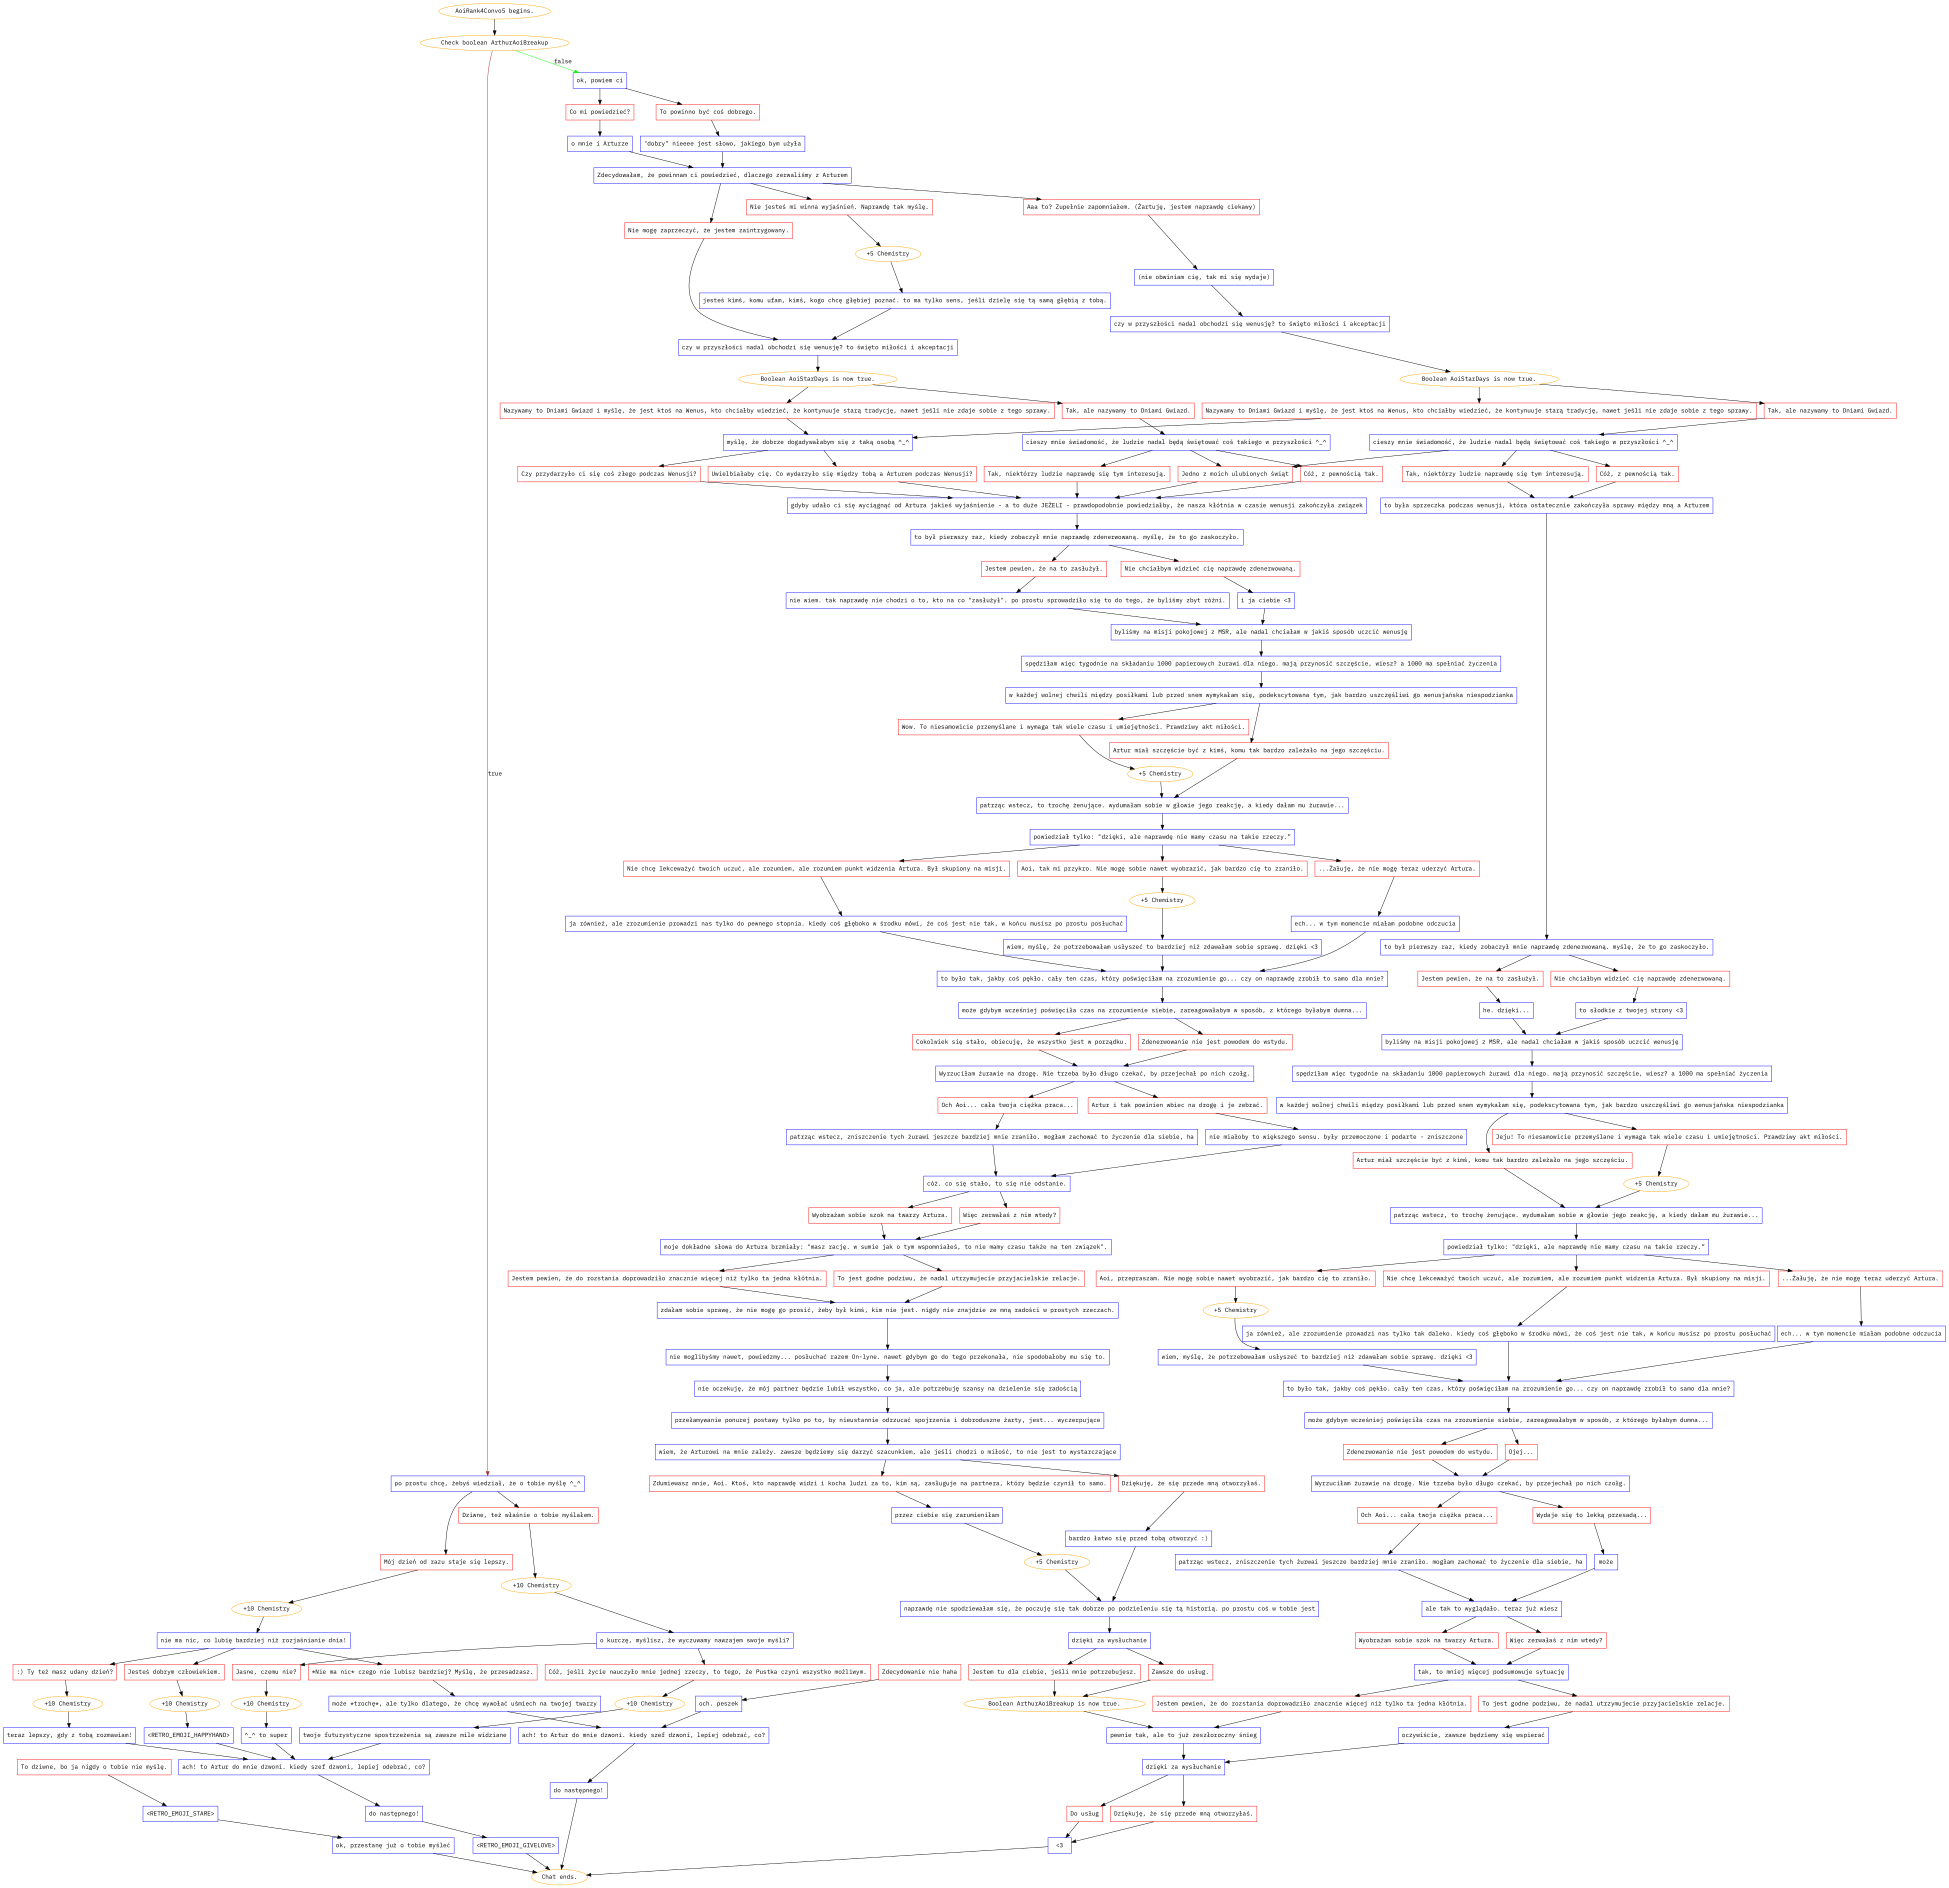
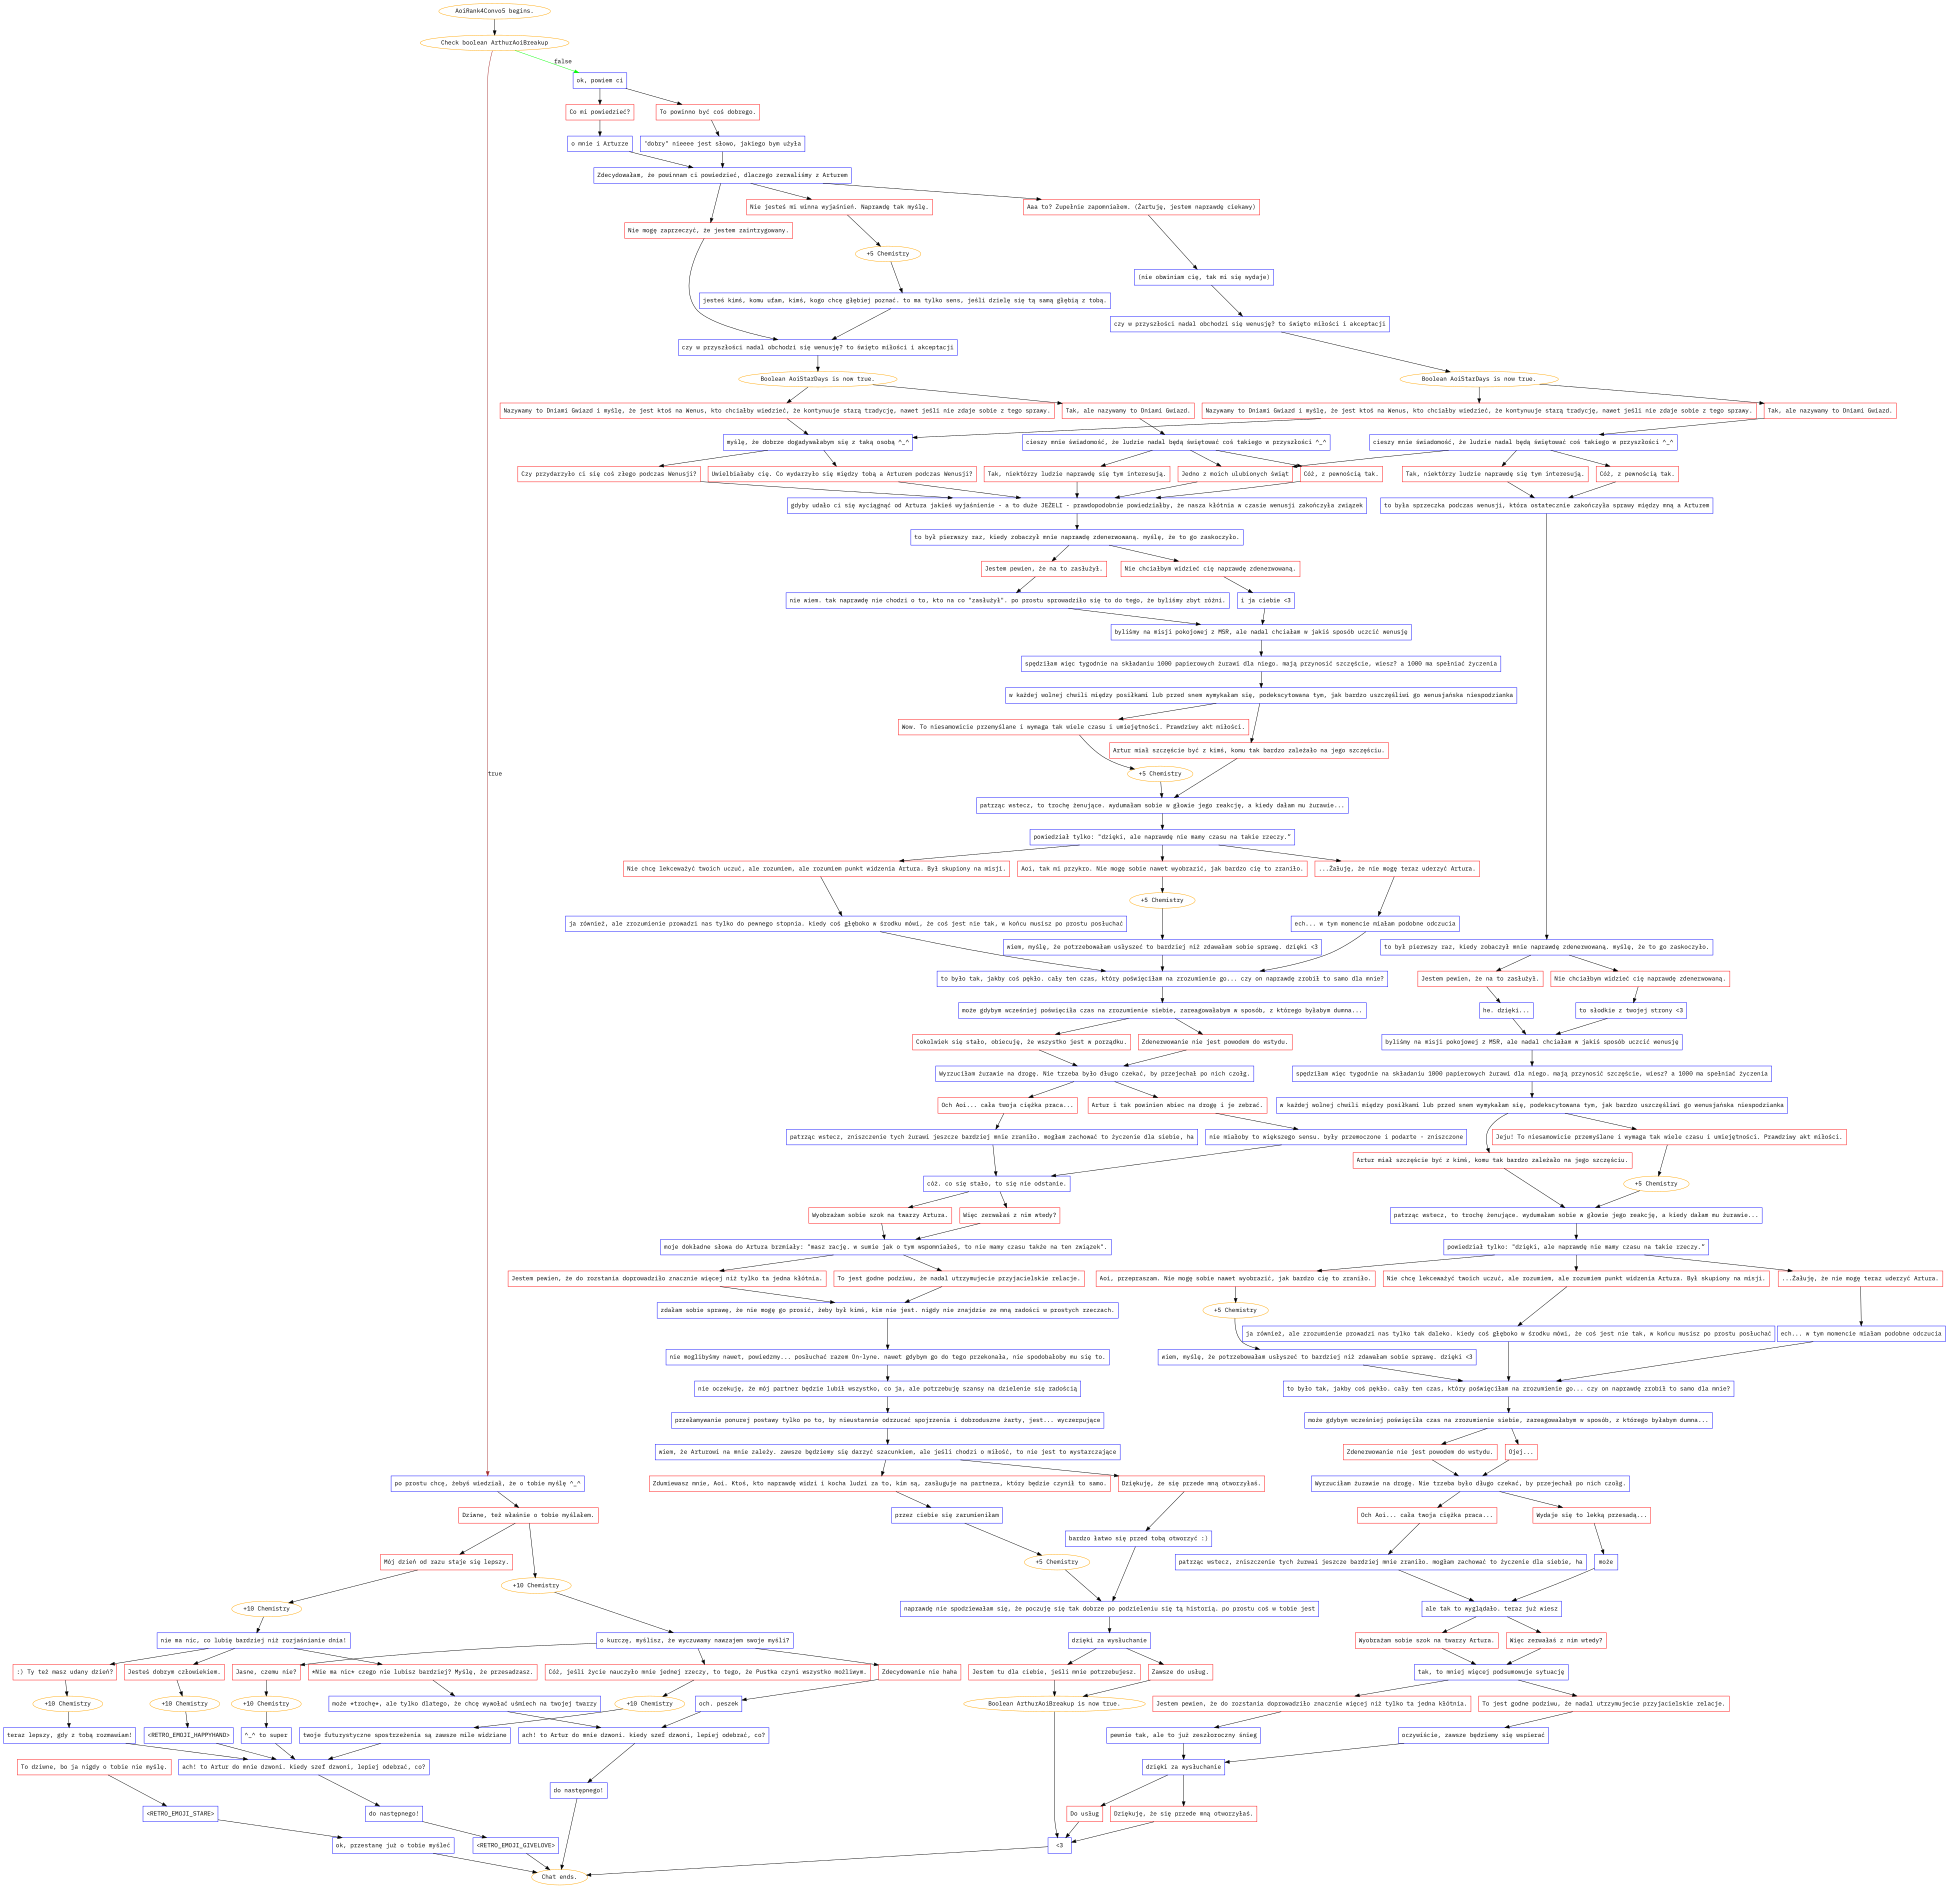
(451, 1517) -> (490, 1538)
none -> (815, 1656)
(1116, 1719) -> (1055, 1773)
